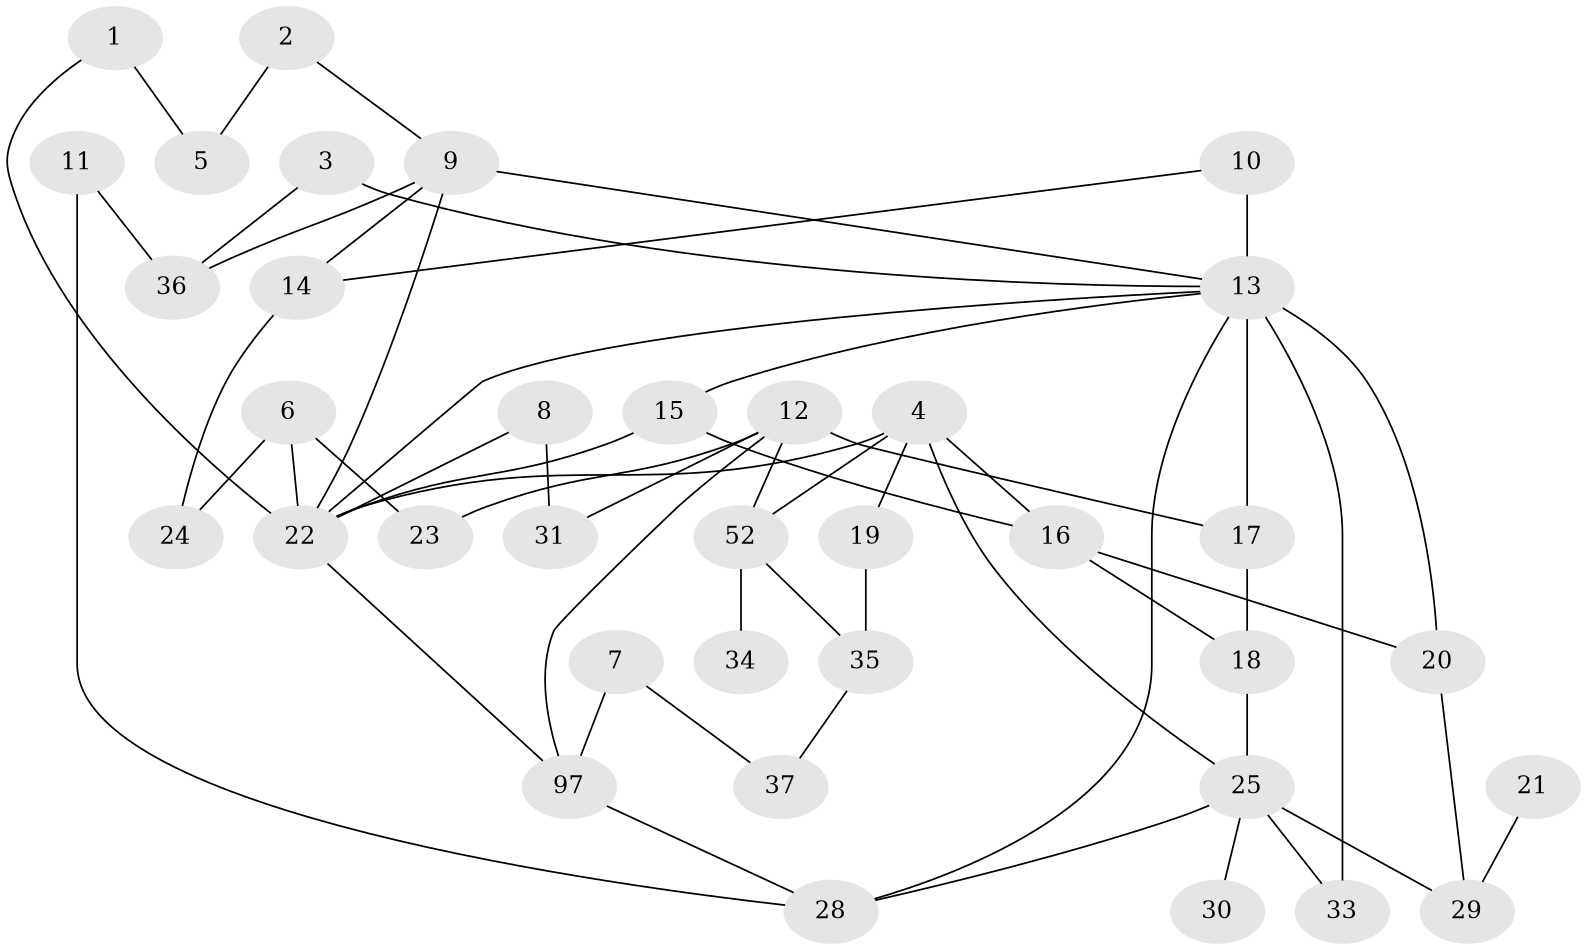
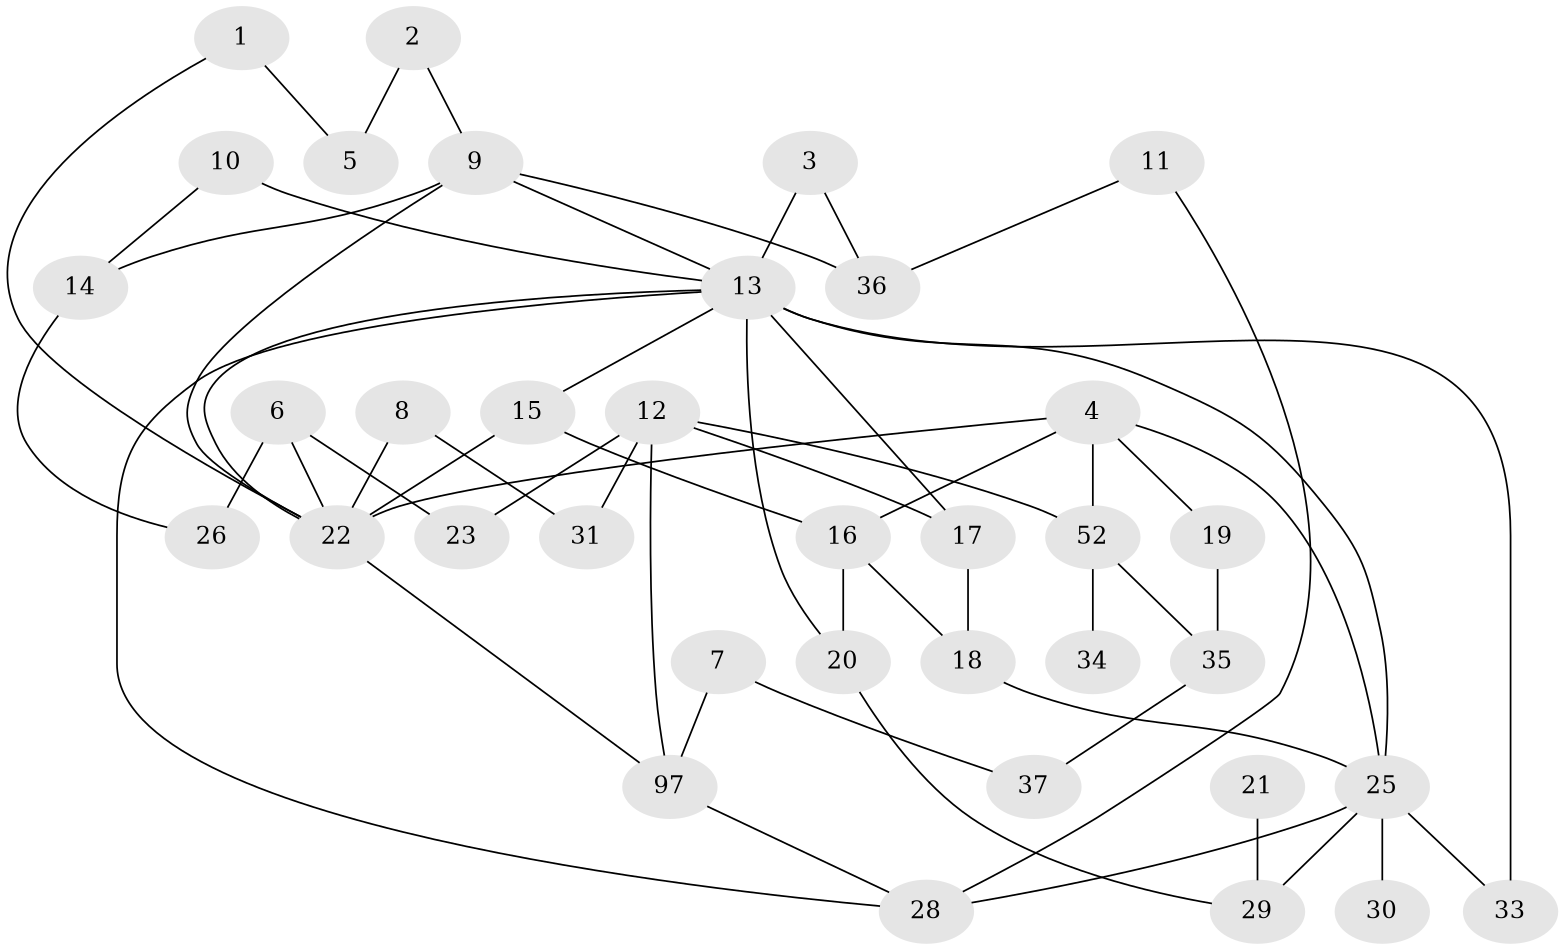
none -> (1199, 401)
(176, 537) -> (212, 537)
